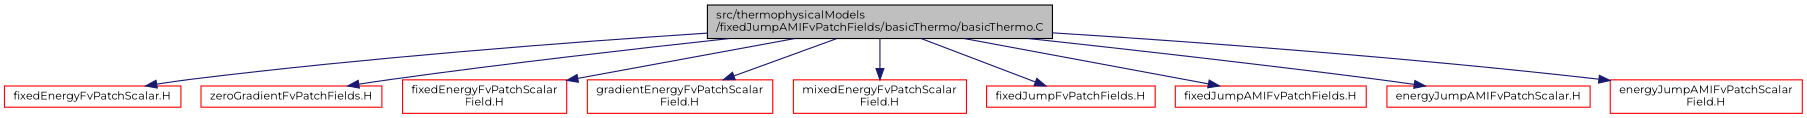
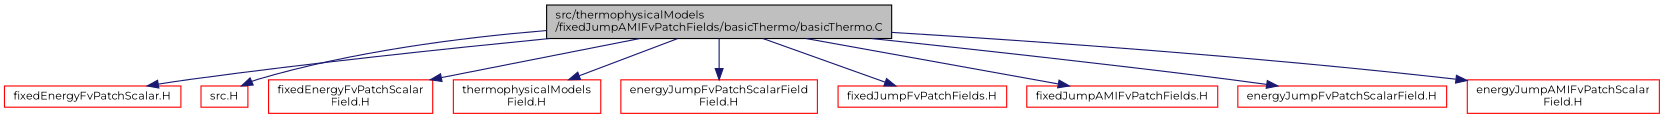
(291, 97) -> (224, 97)
(680, 97) -> (527, 97)
(880, 97) -> (719, 97)
(1489, 97) -> (1342, 97)
